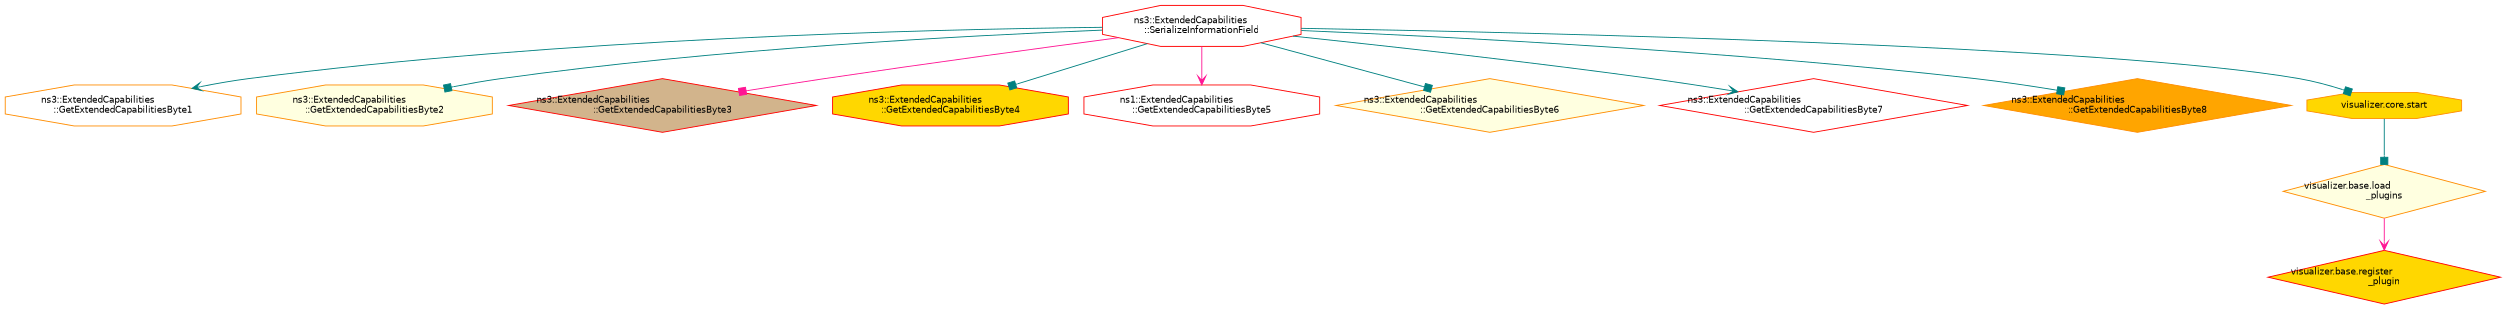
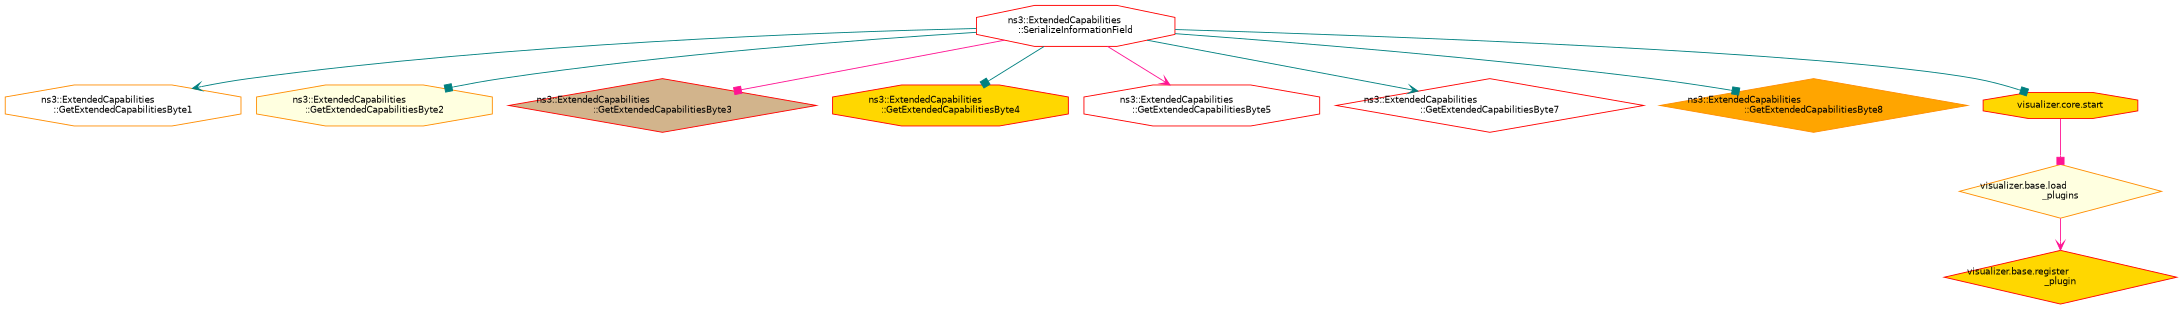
(1202, 105) -> (1202, 105)
(1490, 105) -> none
(2384, 105) -> (2060, 105)
(2384, 137) -> (2060, 137)
